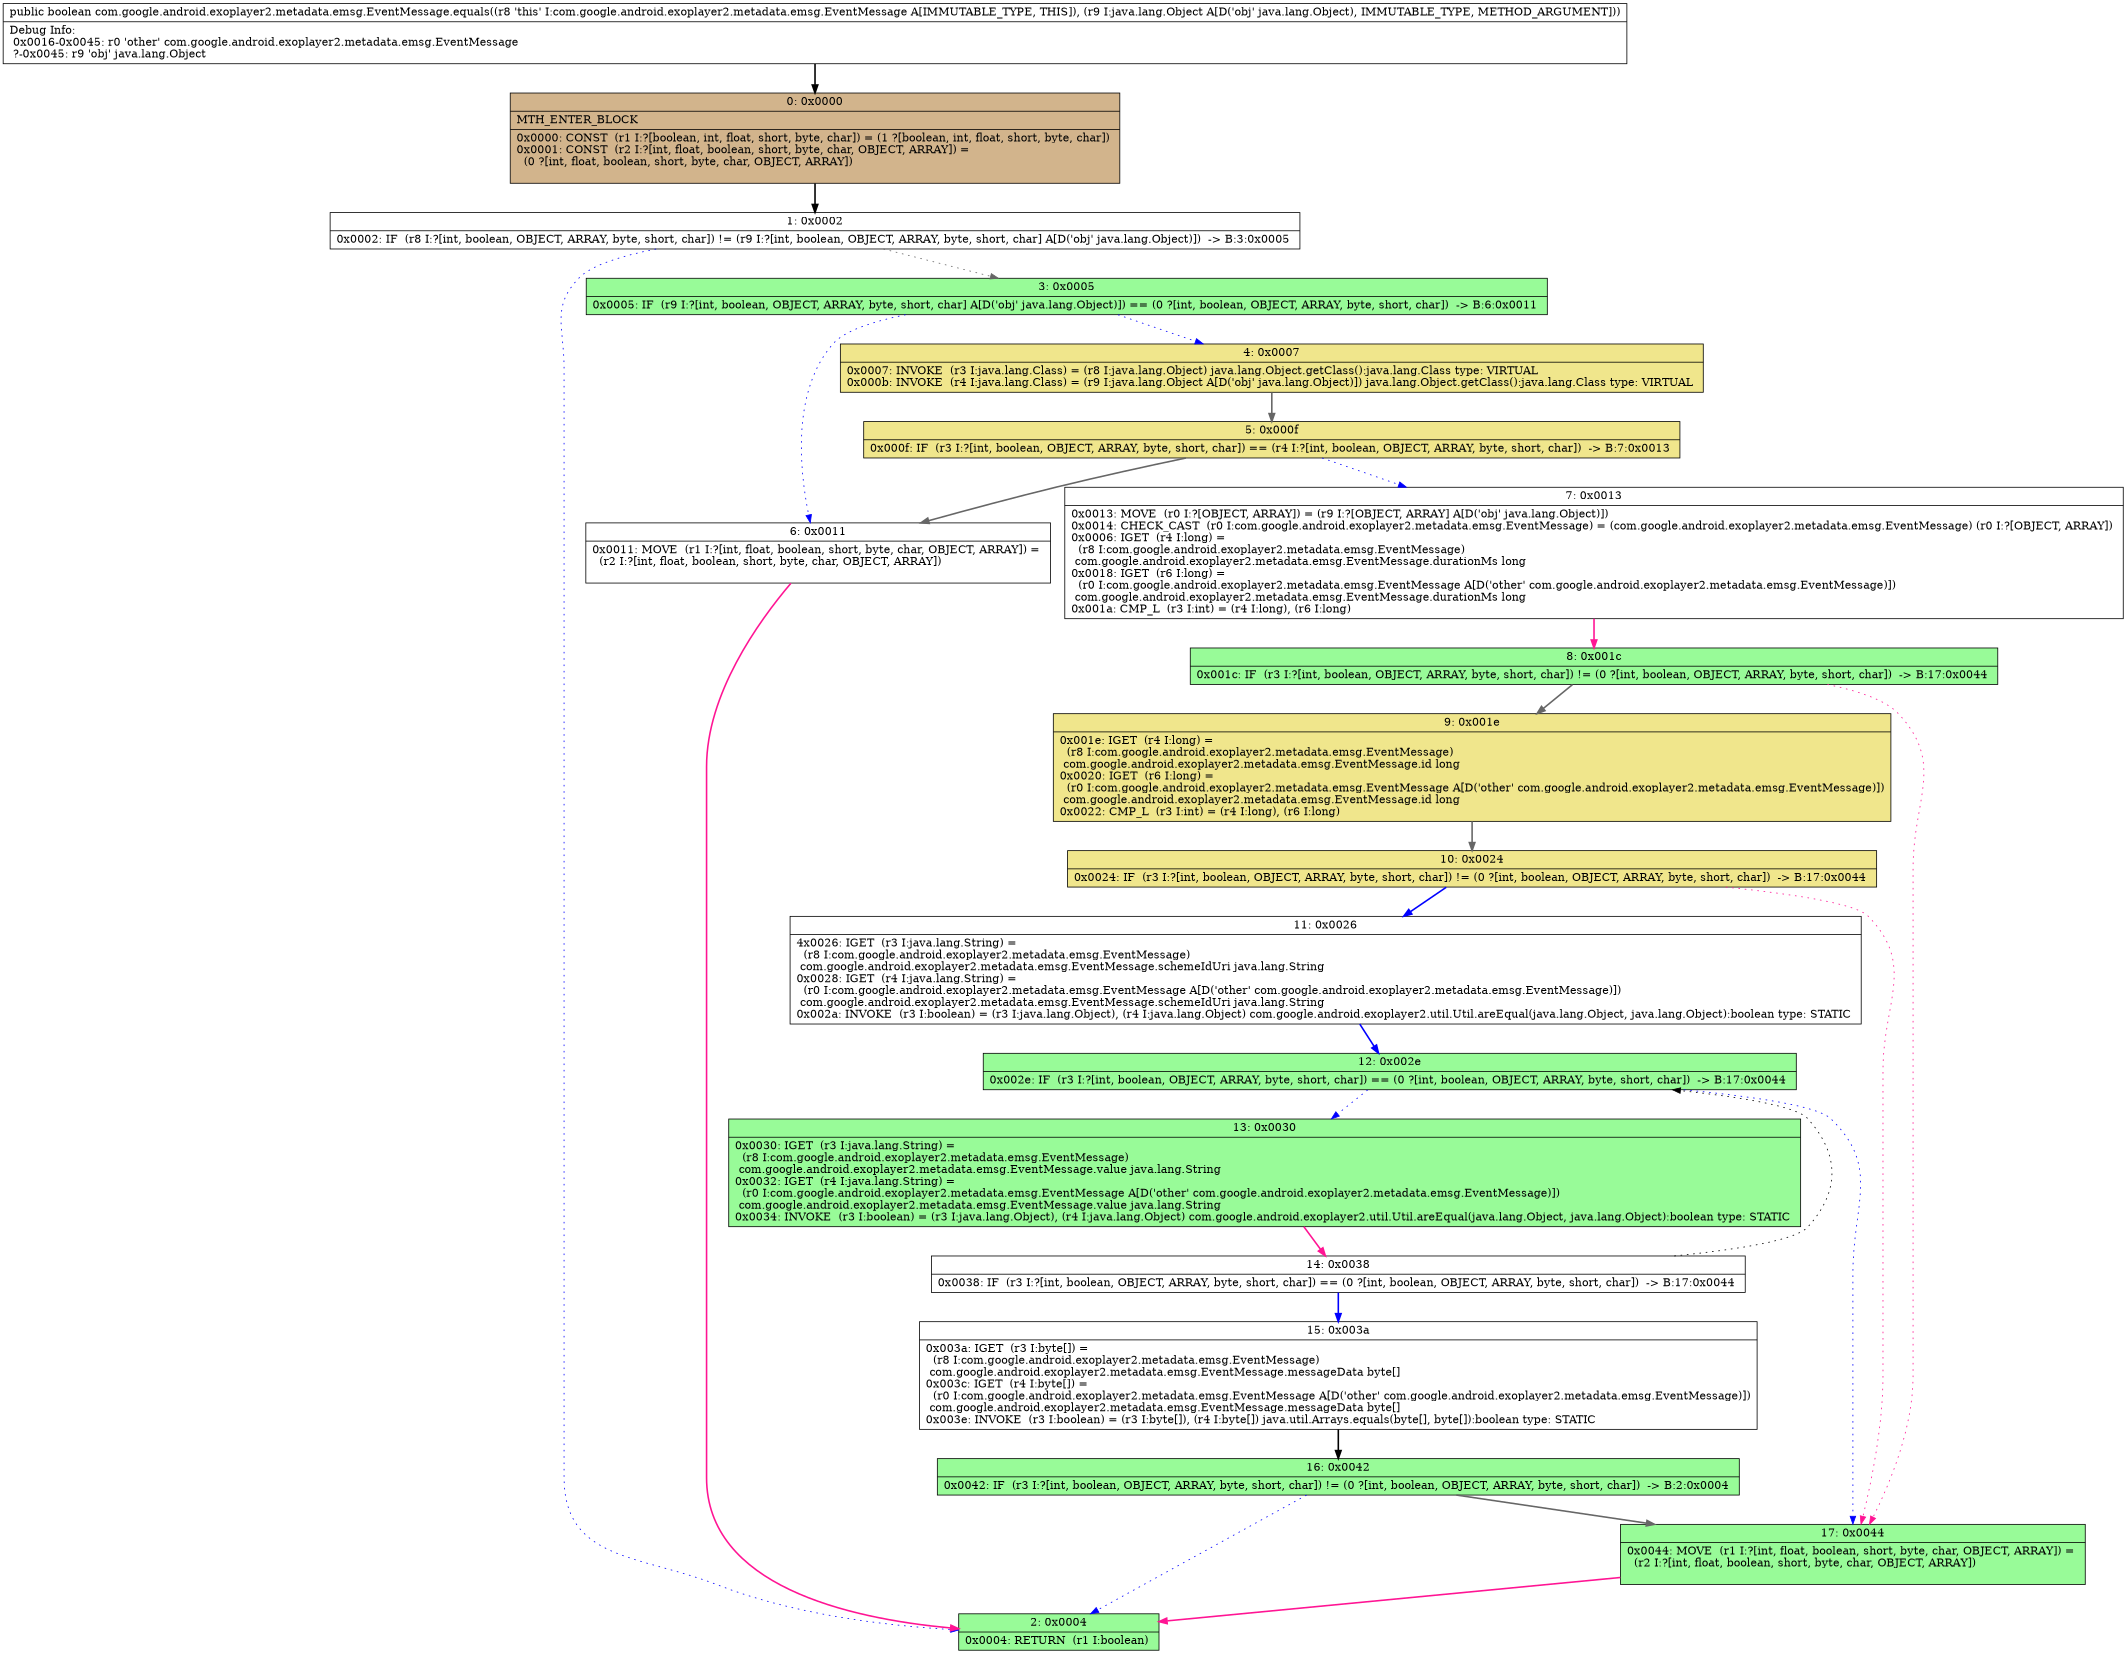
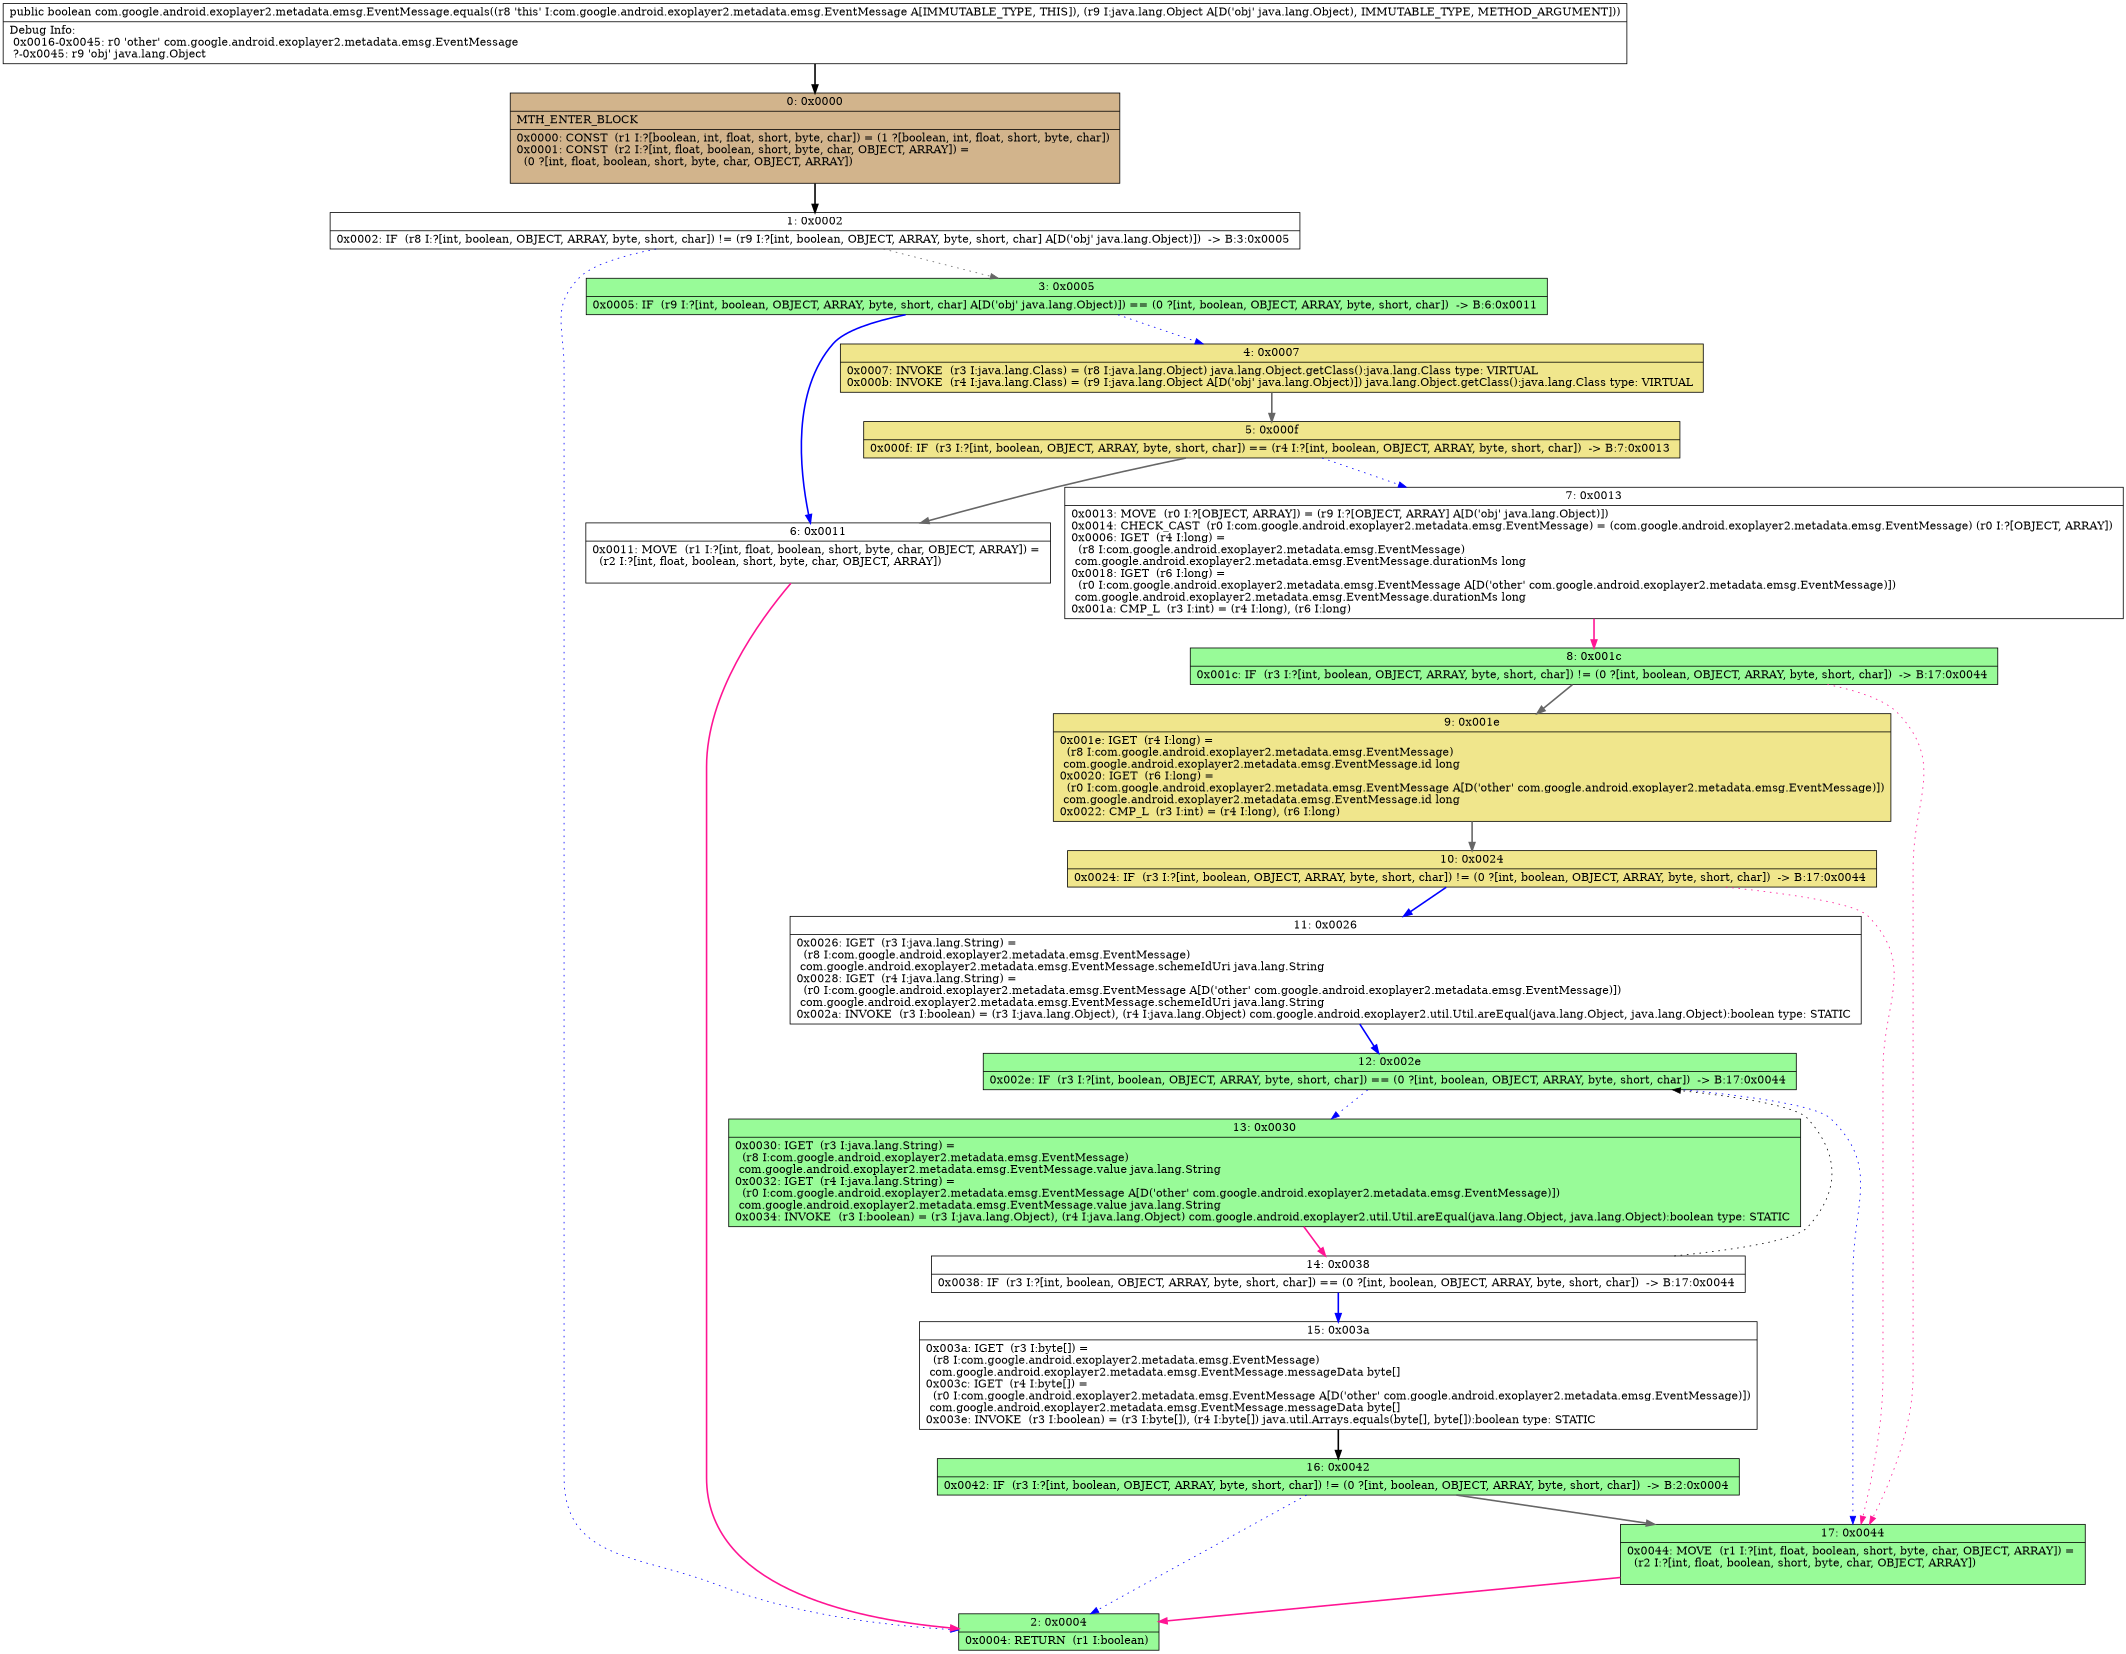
(810, 387) -> (810, 387)
(908, 943) -> (908, 943)
